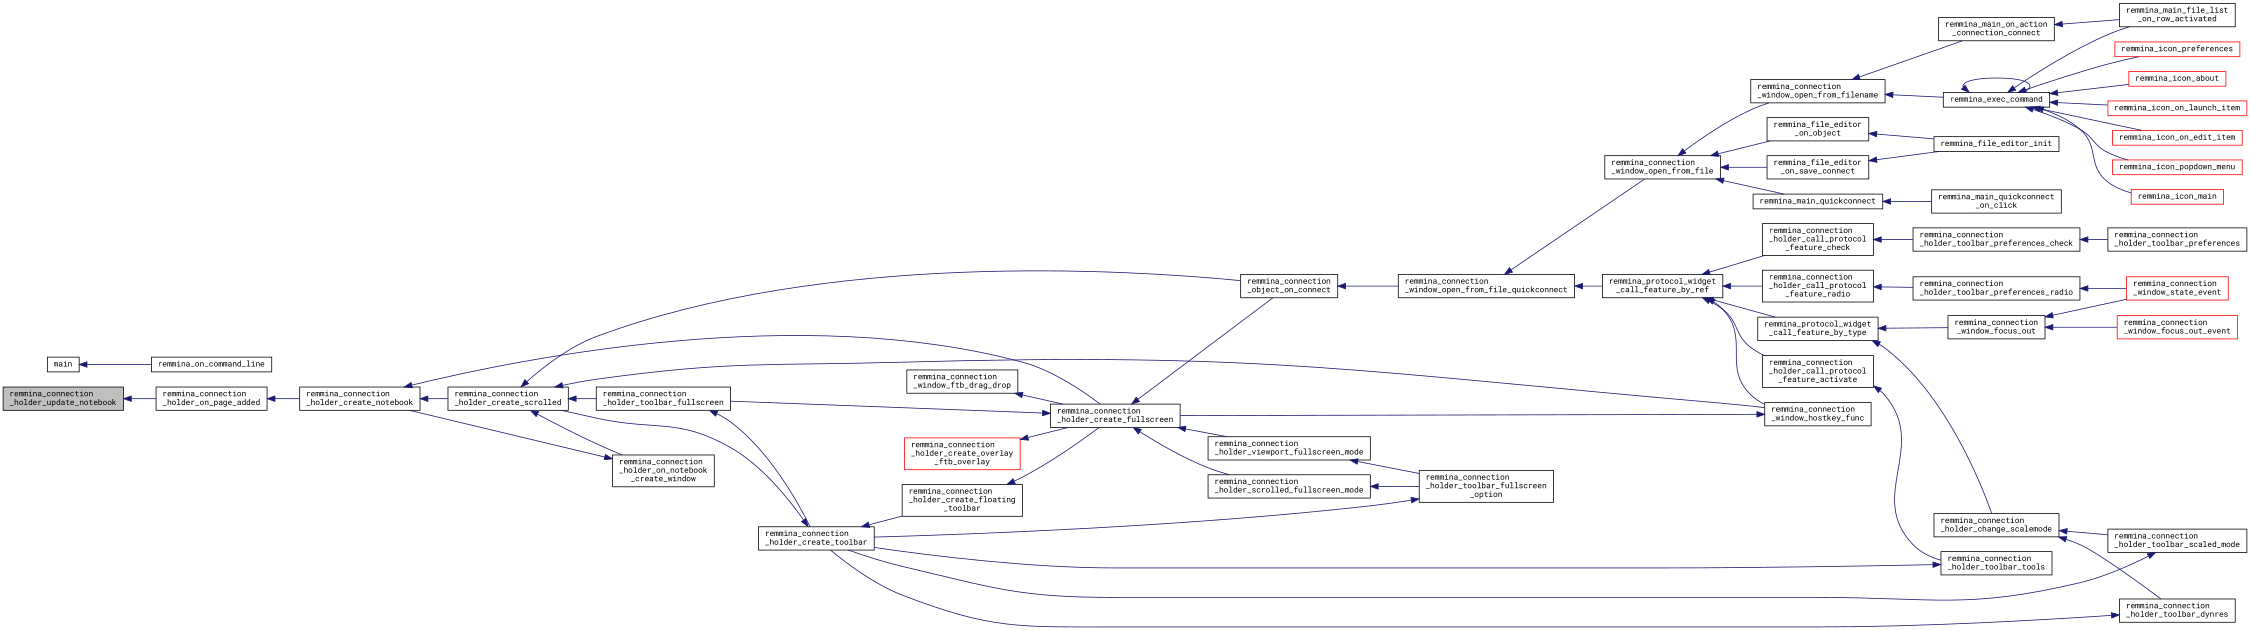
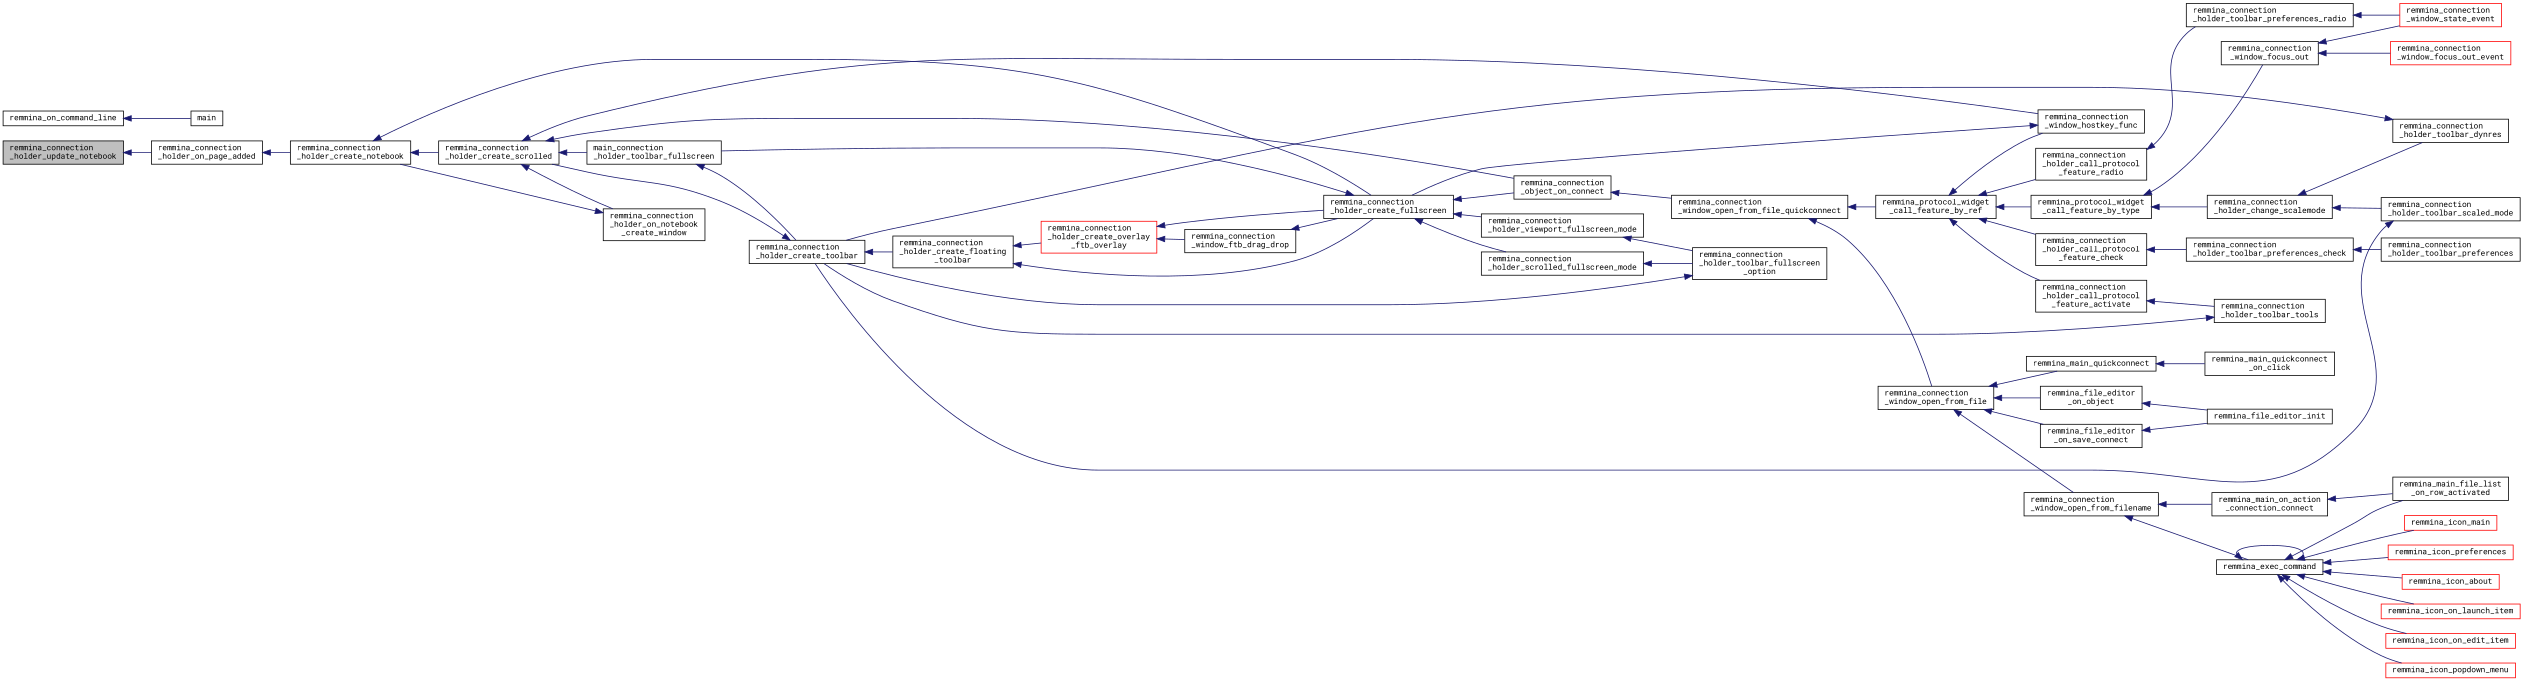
none -> (1175, 239)
none -> (1031, 244)
(119, 365) -> (161, 118)
(663, 399) -> (654, 153)
